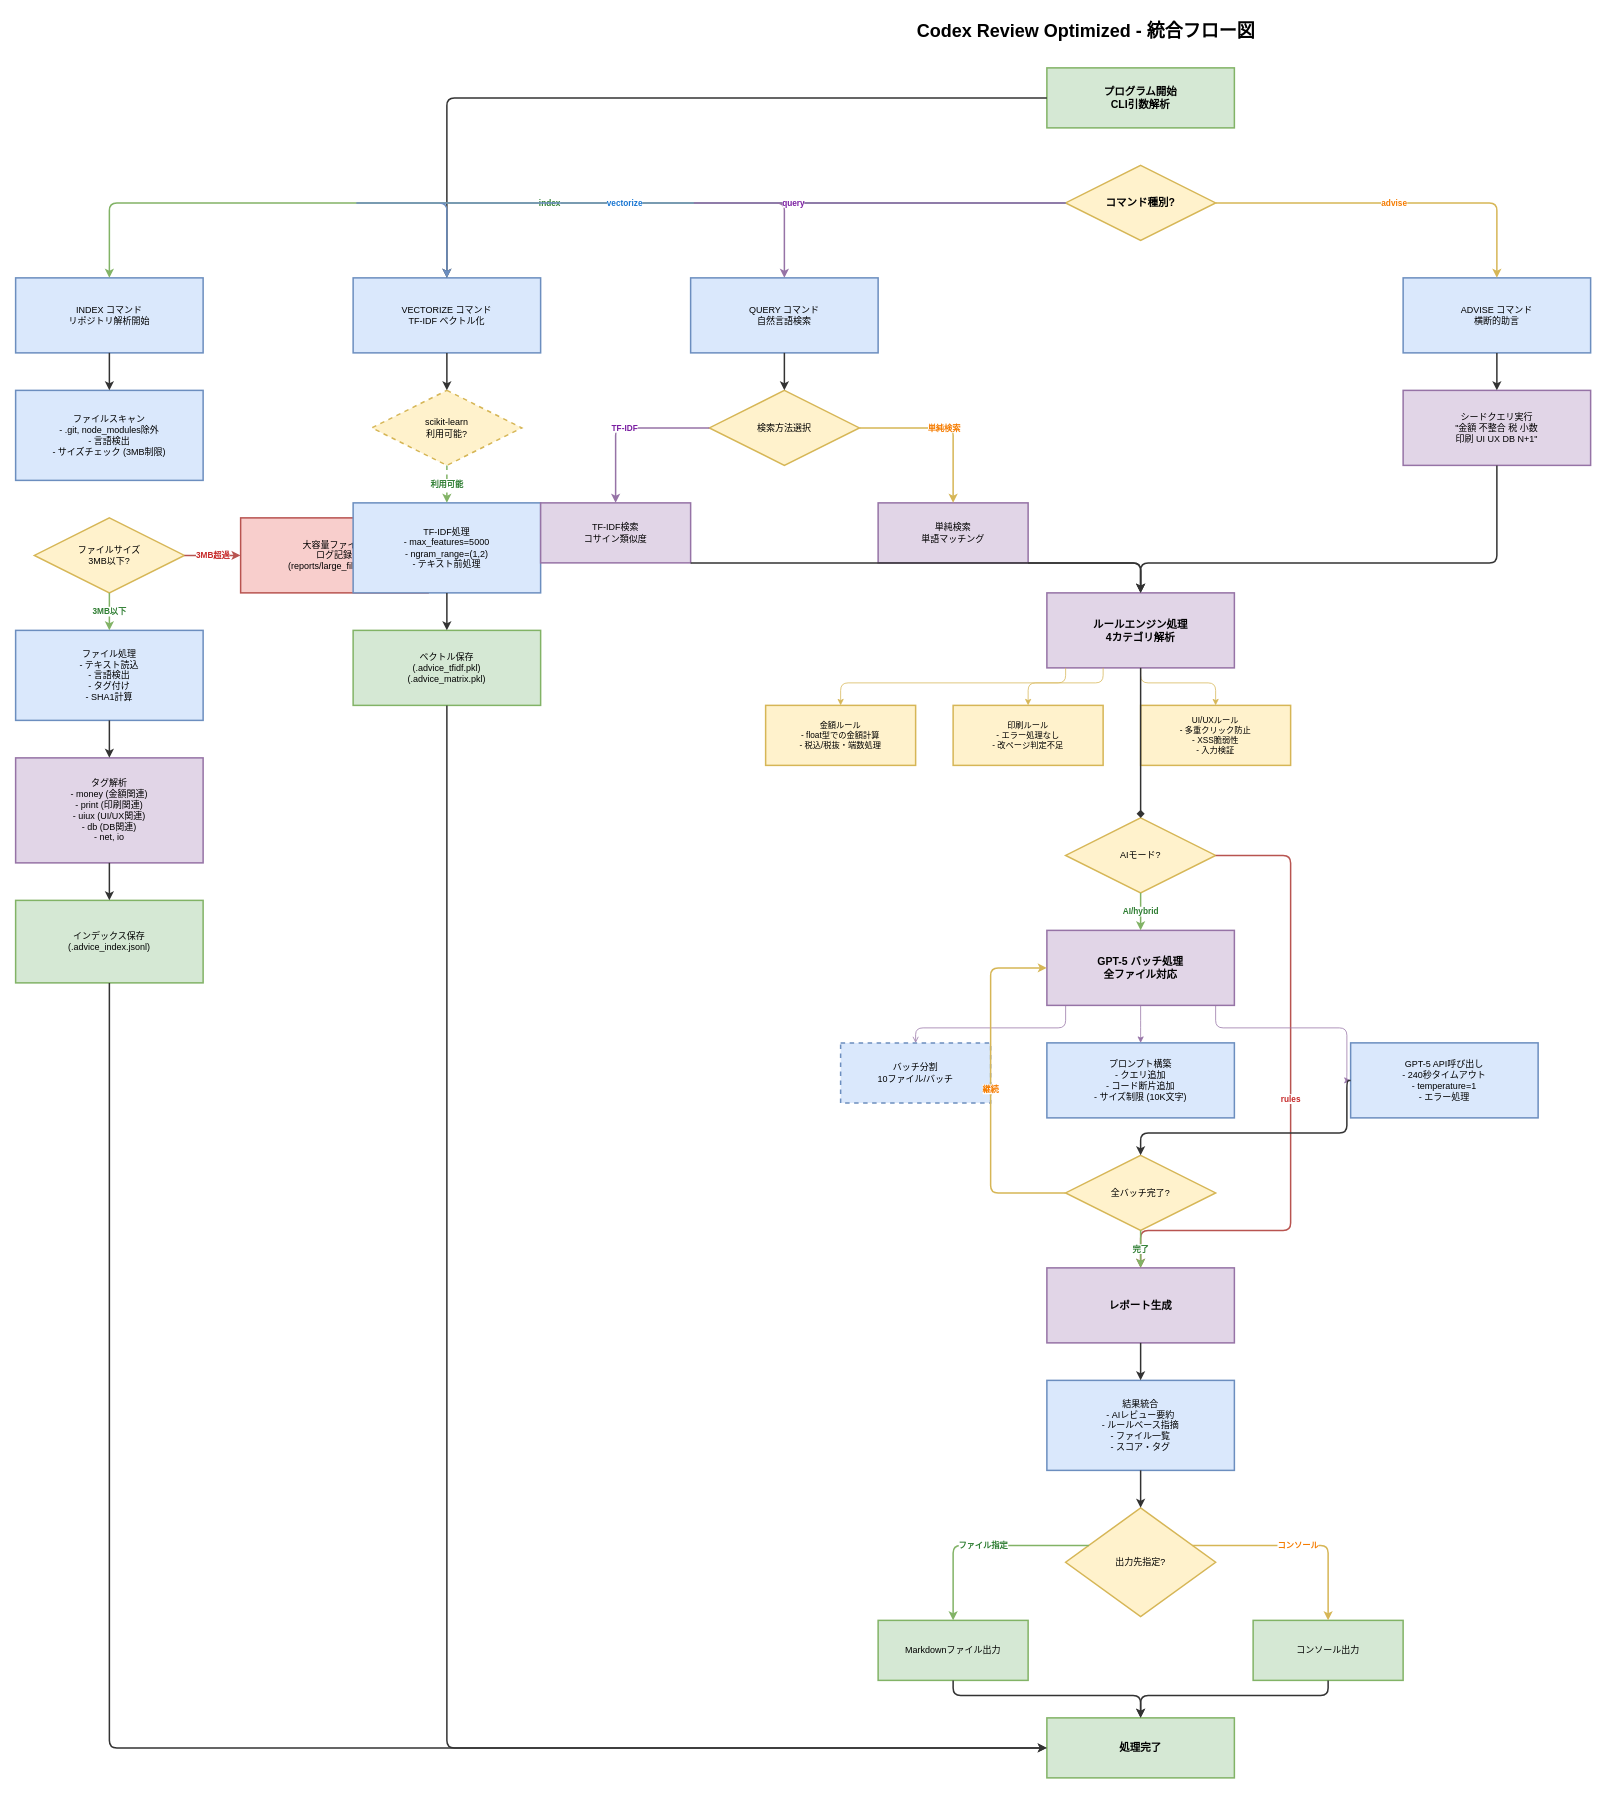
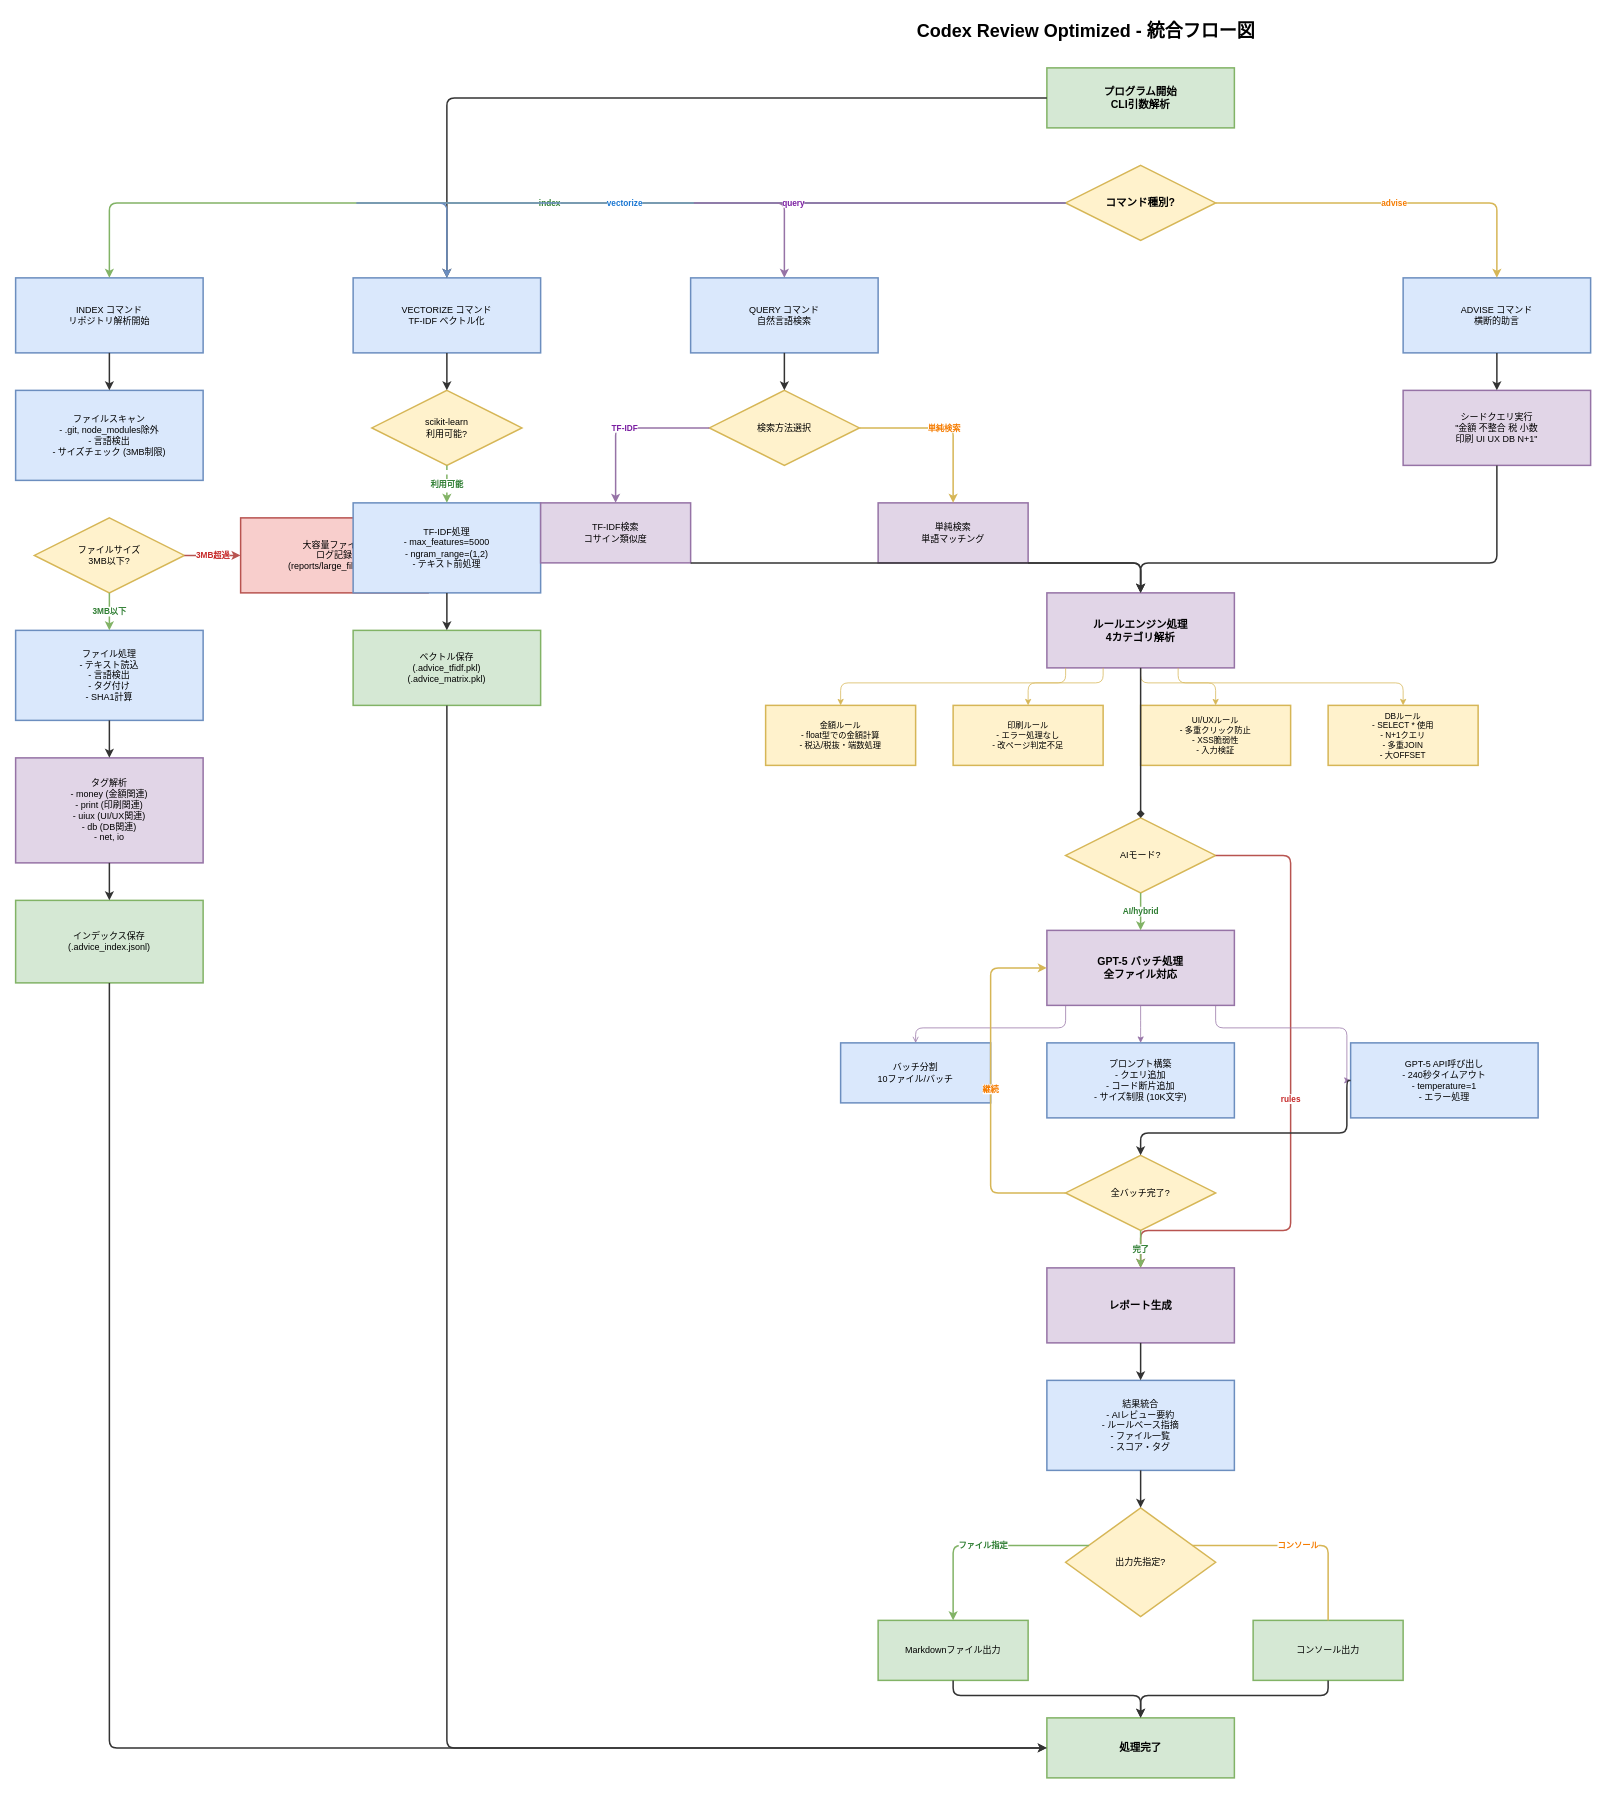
(447, 428) -> (447, 428)
none -> (1403, 689)
none -> (1403, 735)
(915, 1073) -> (915, 1073)
(1328, 1612) -> (1328, 1614)
